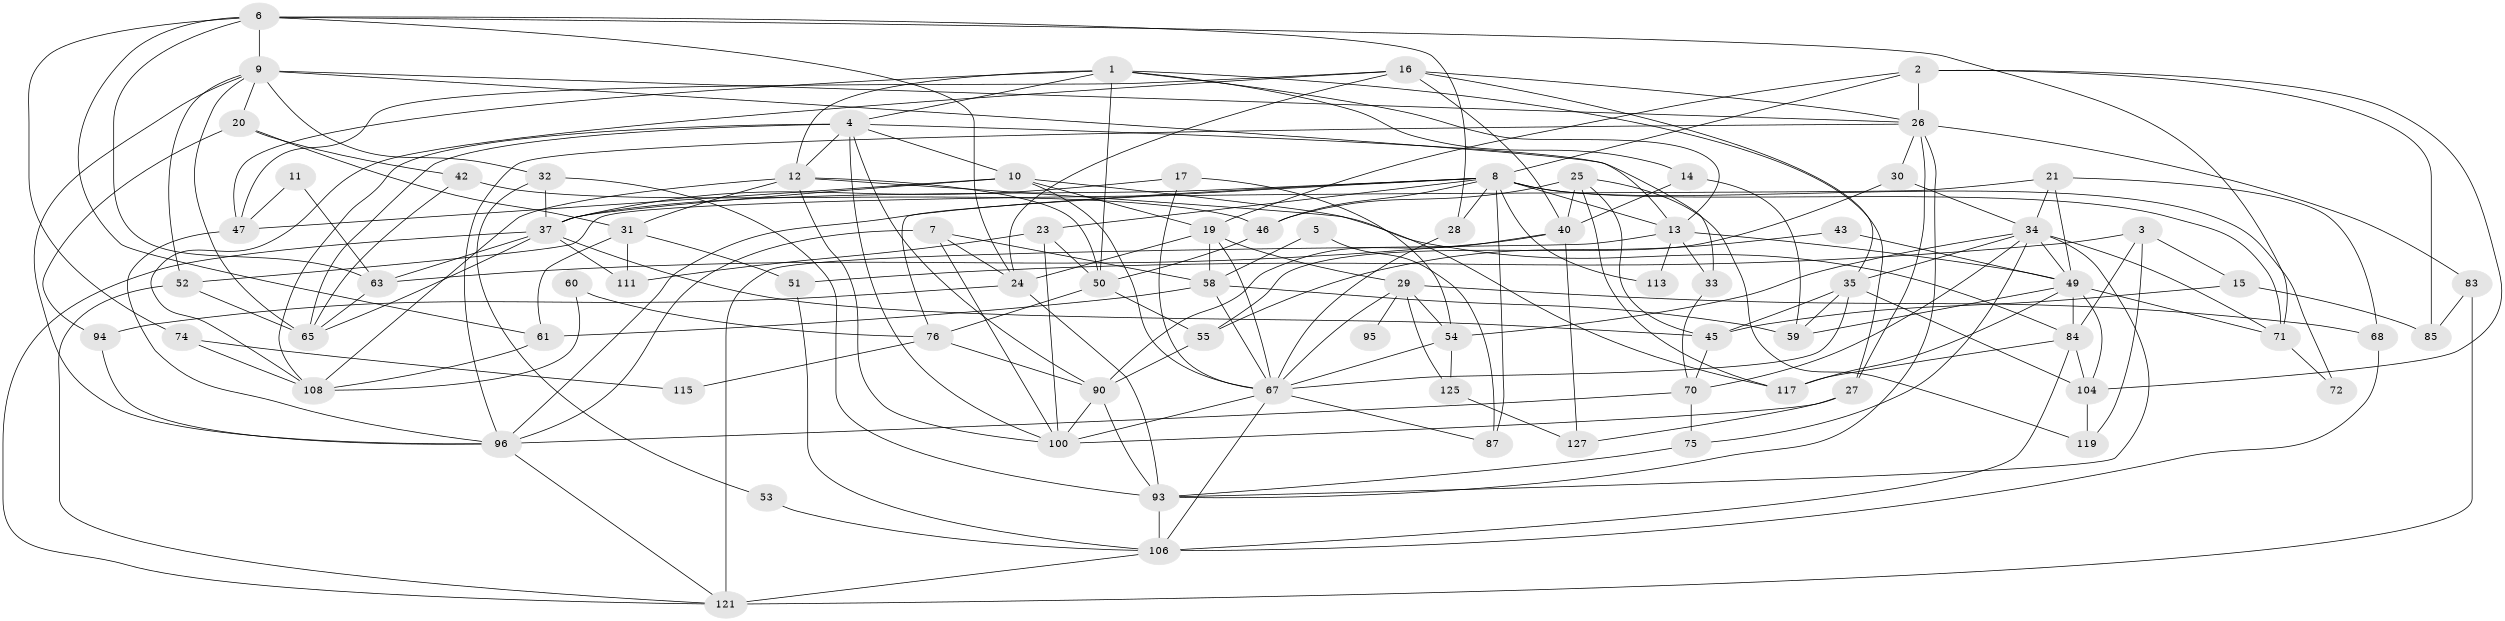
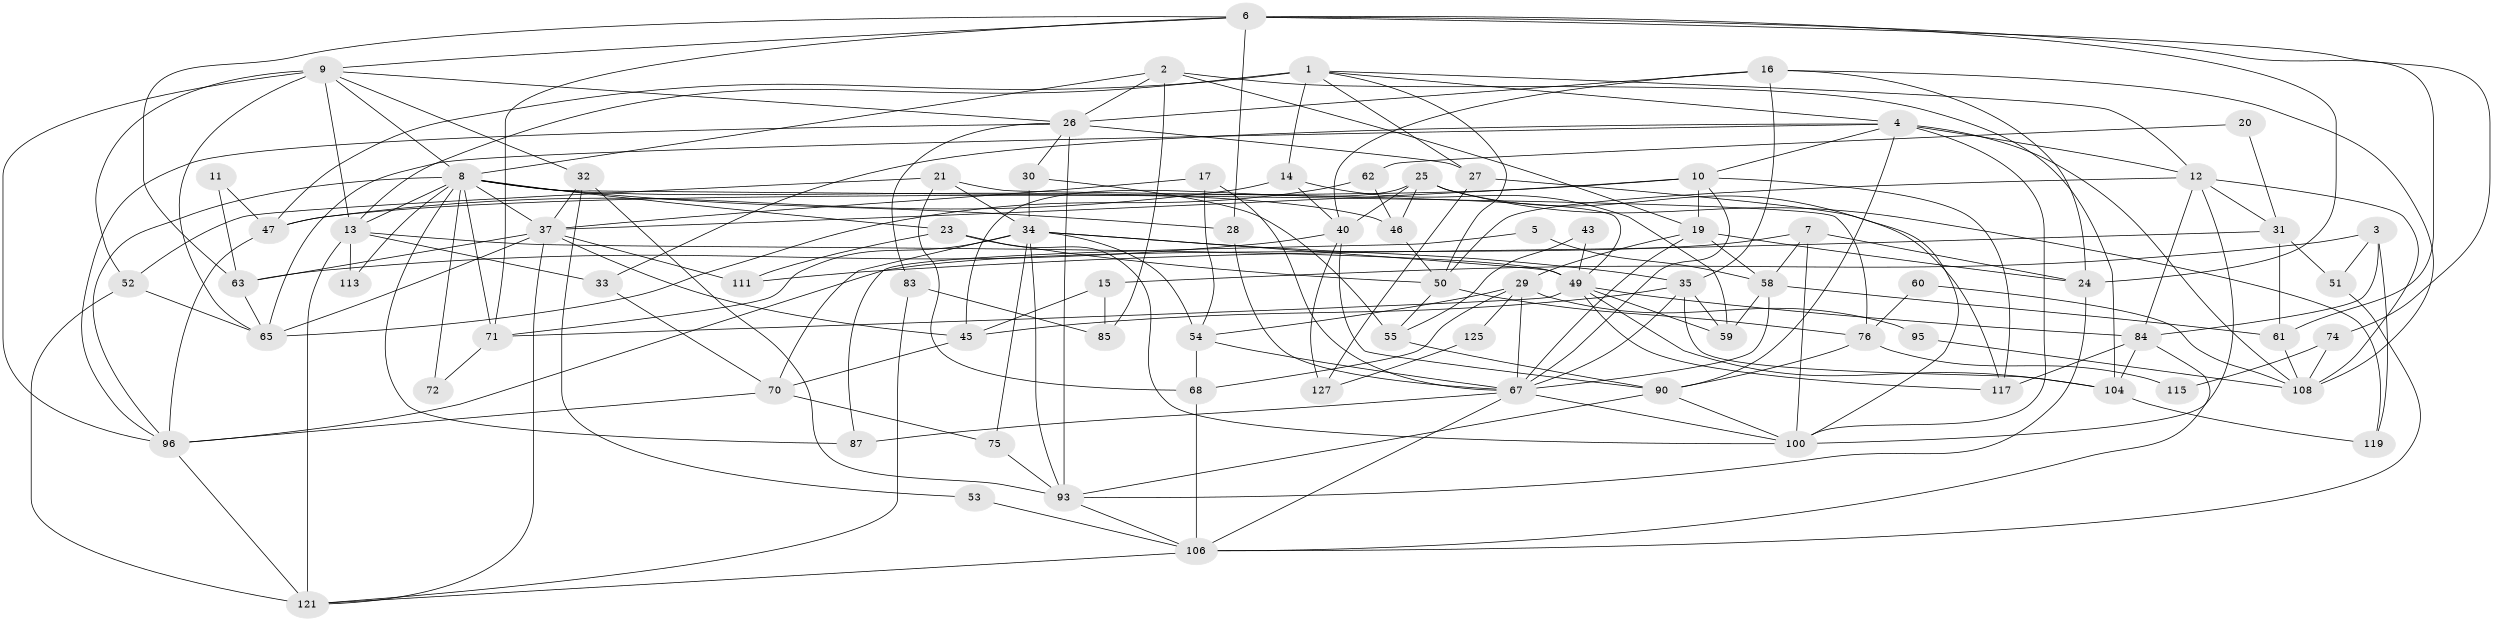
(638, 88) -> (778, 204)
(249, 96) -> (393, 123)
(462, 177) -> (1369, 177)
(100, 337) -> none
(1451, 364) -> (1196, 364)
none -> (2110, 364)
